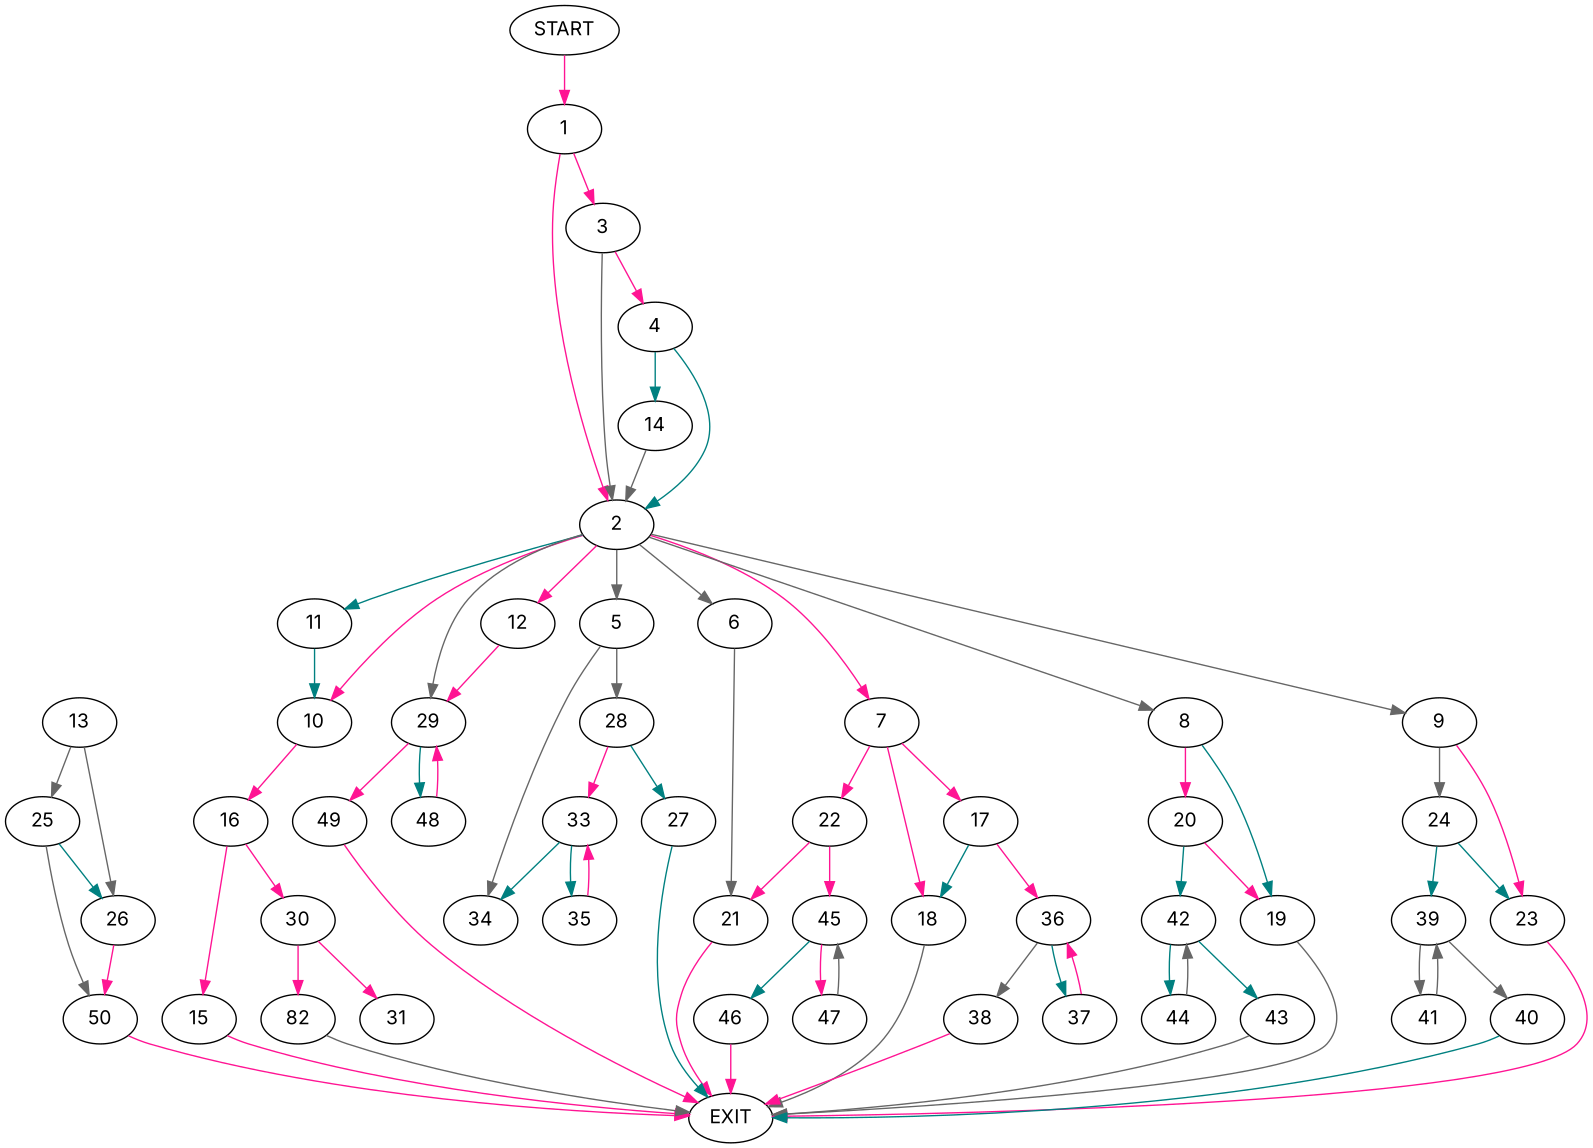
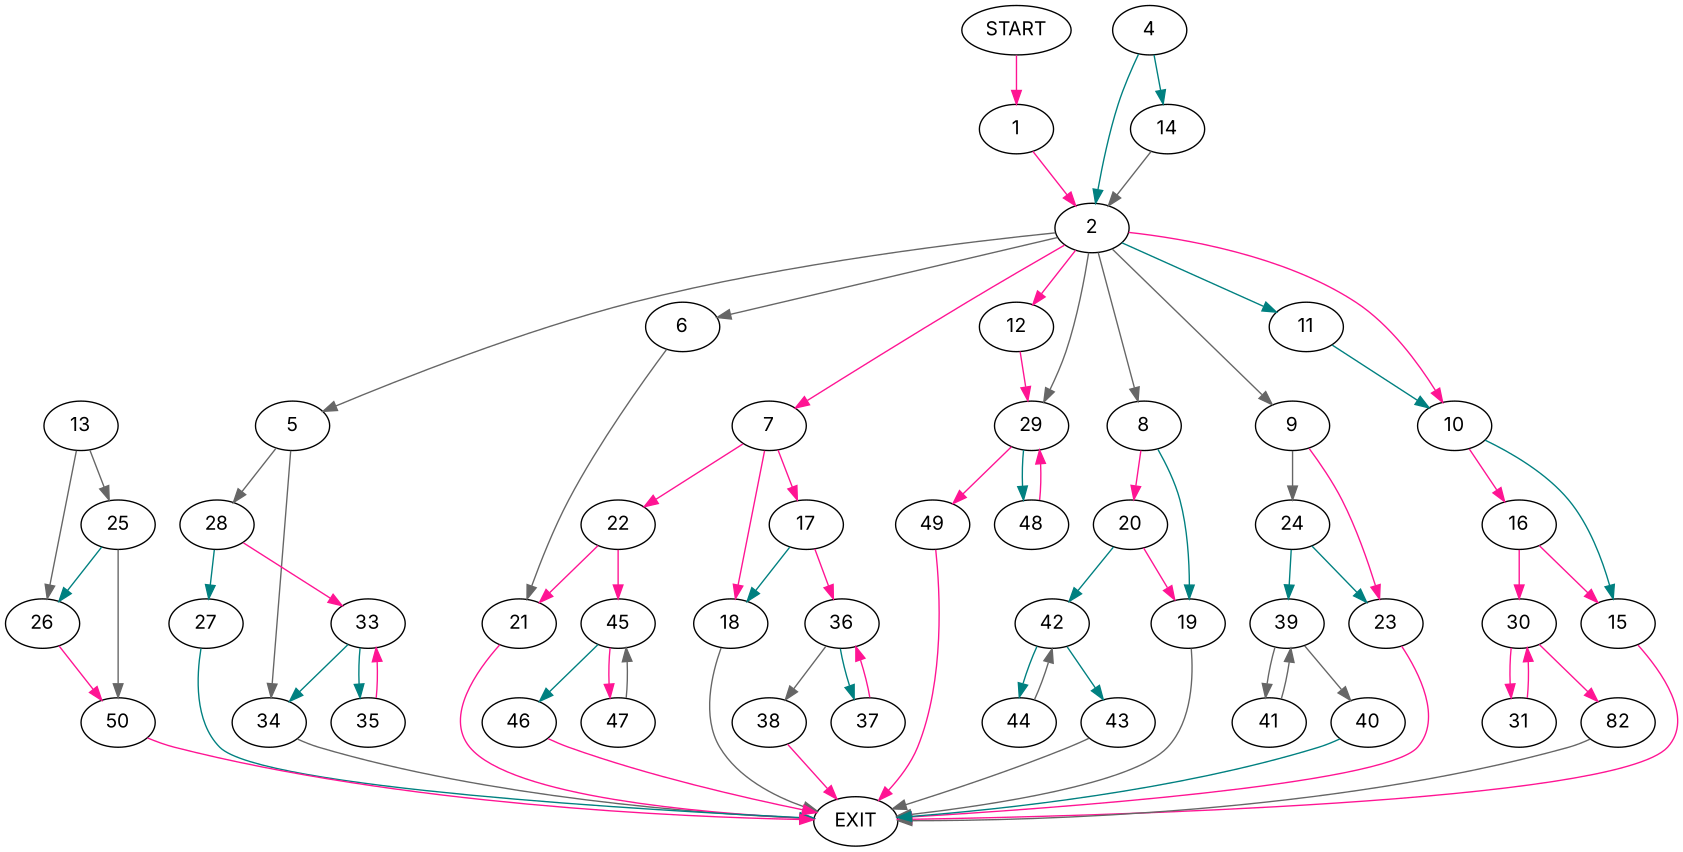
(603, 228) -> none
none -> (1566, 497)
none -> (1528, 680)
none -> (521, 791)
